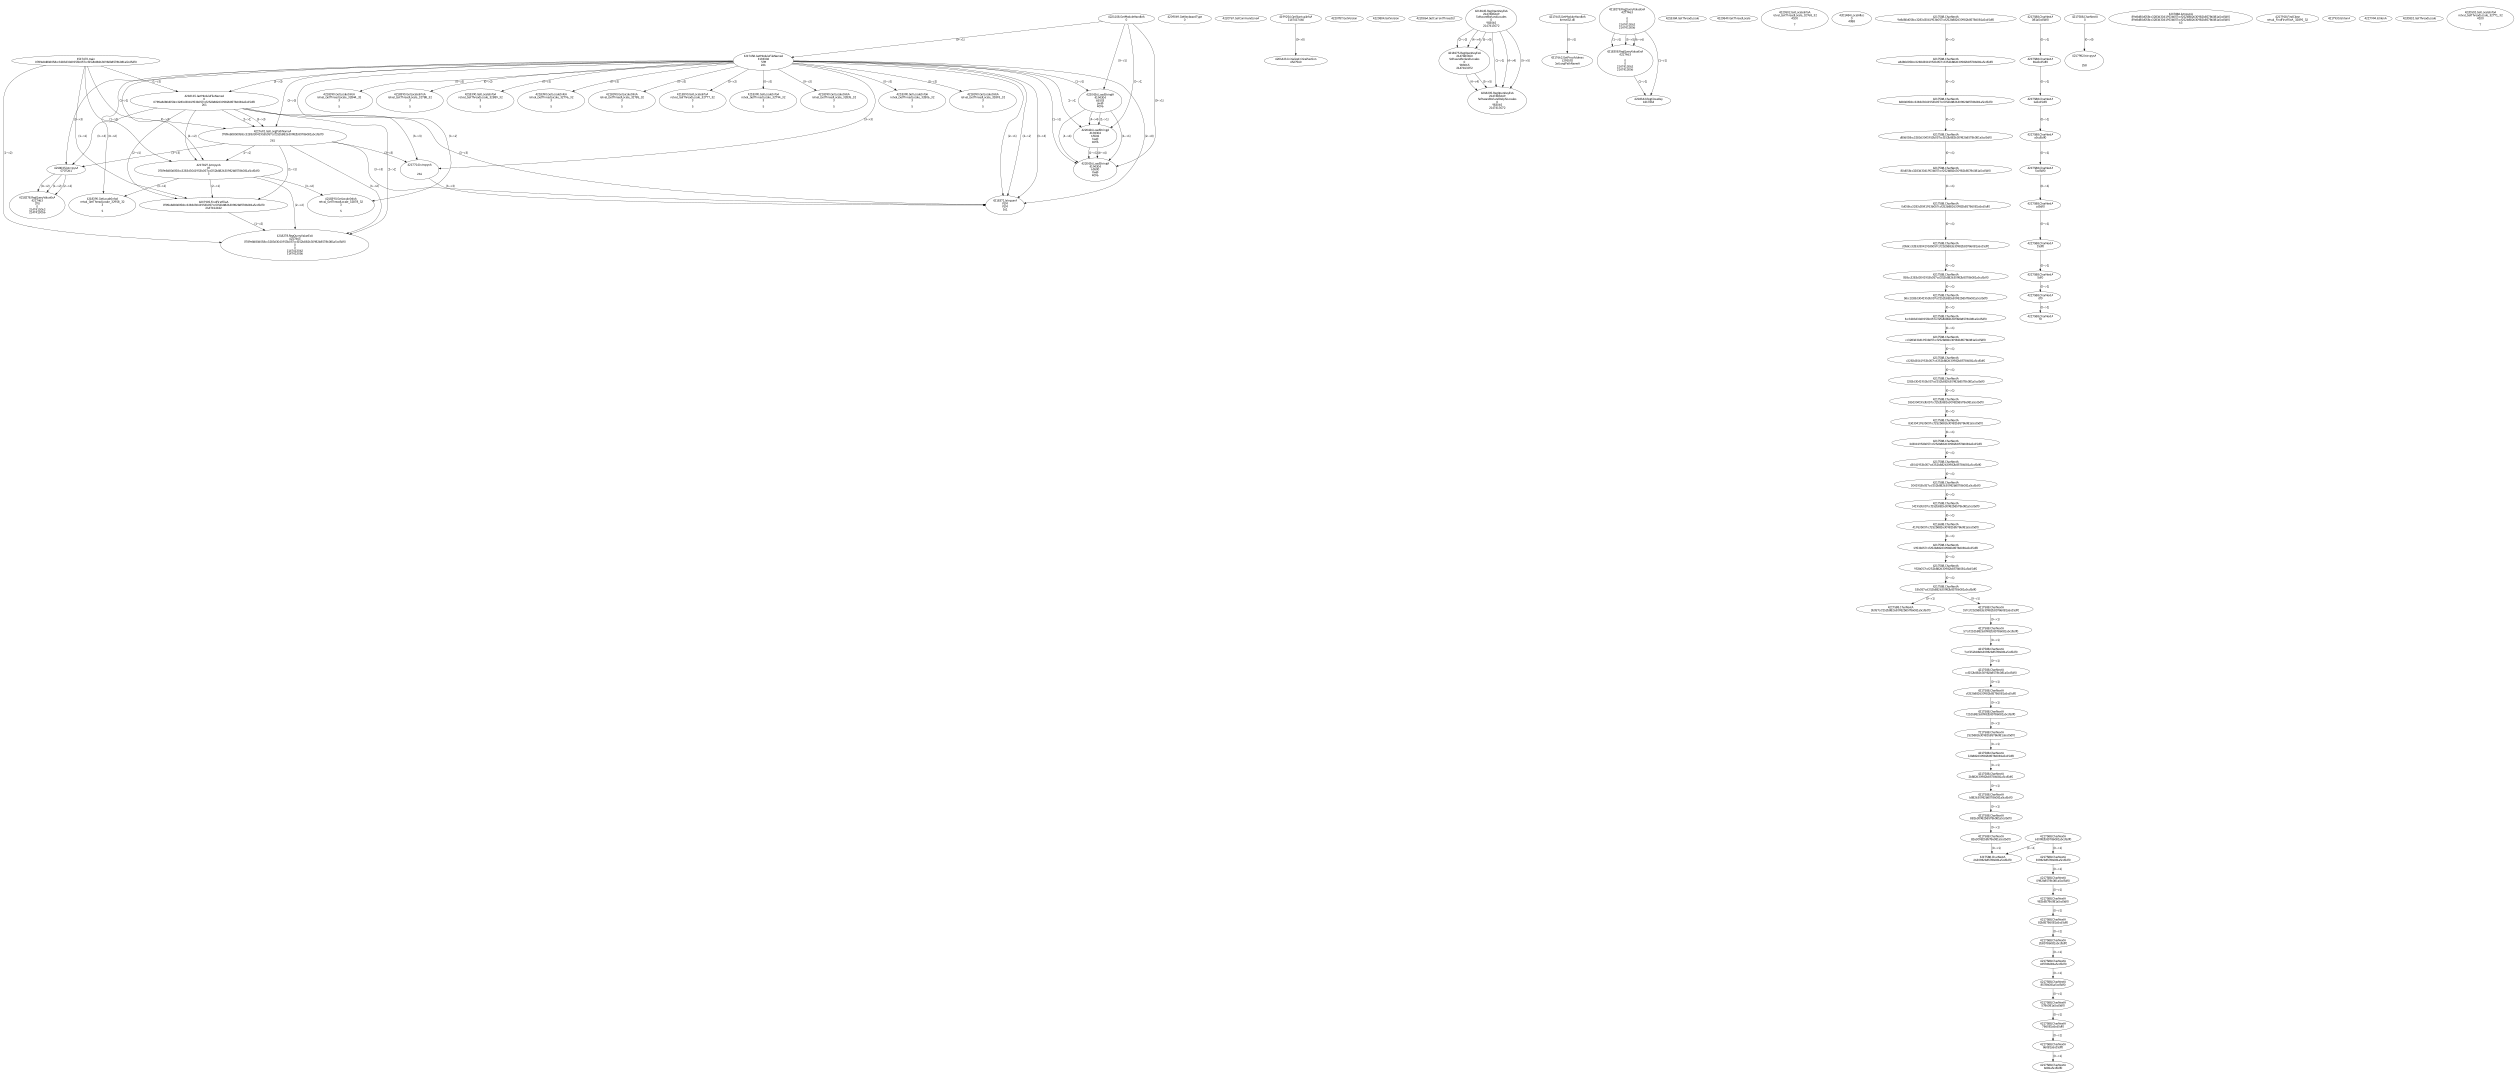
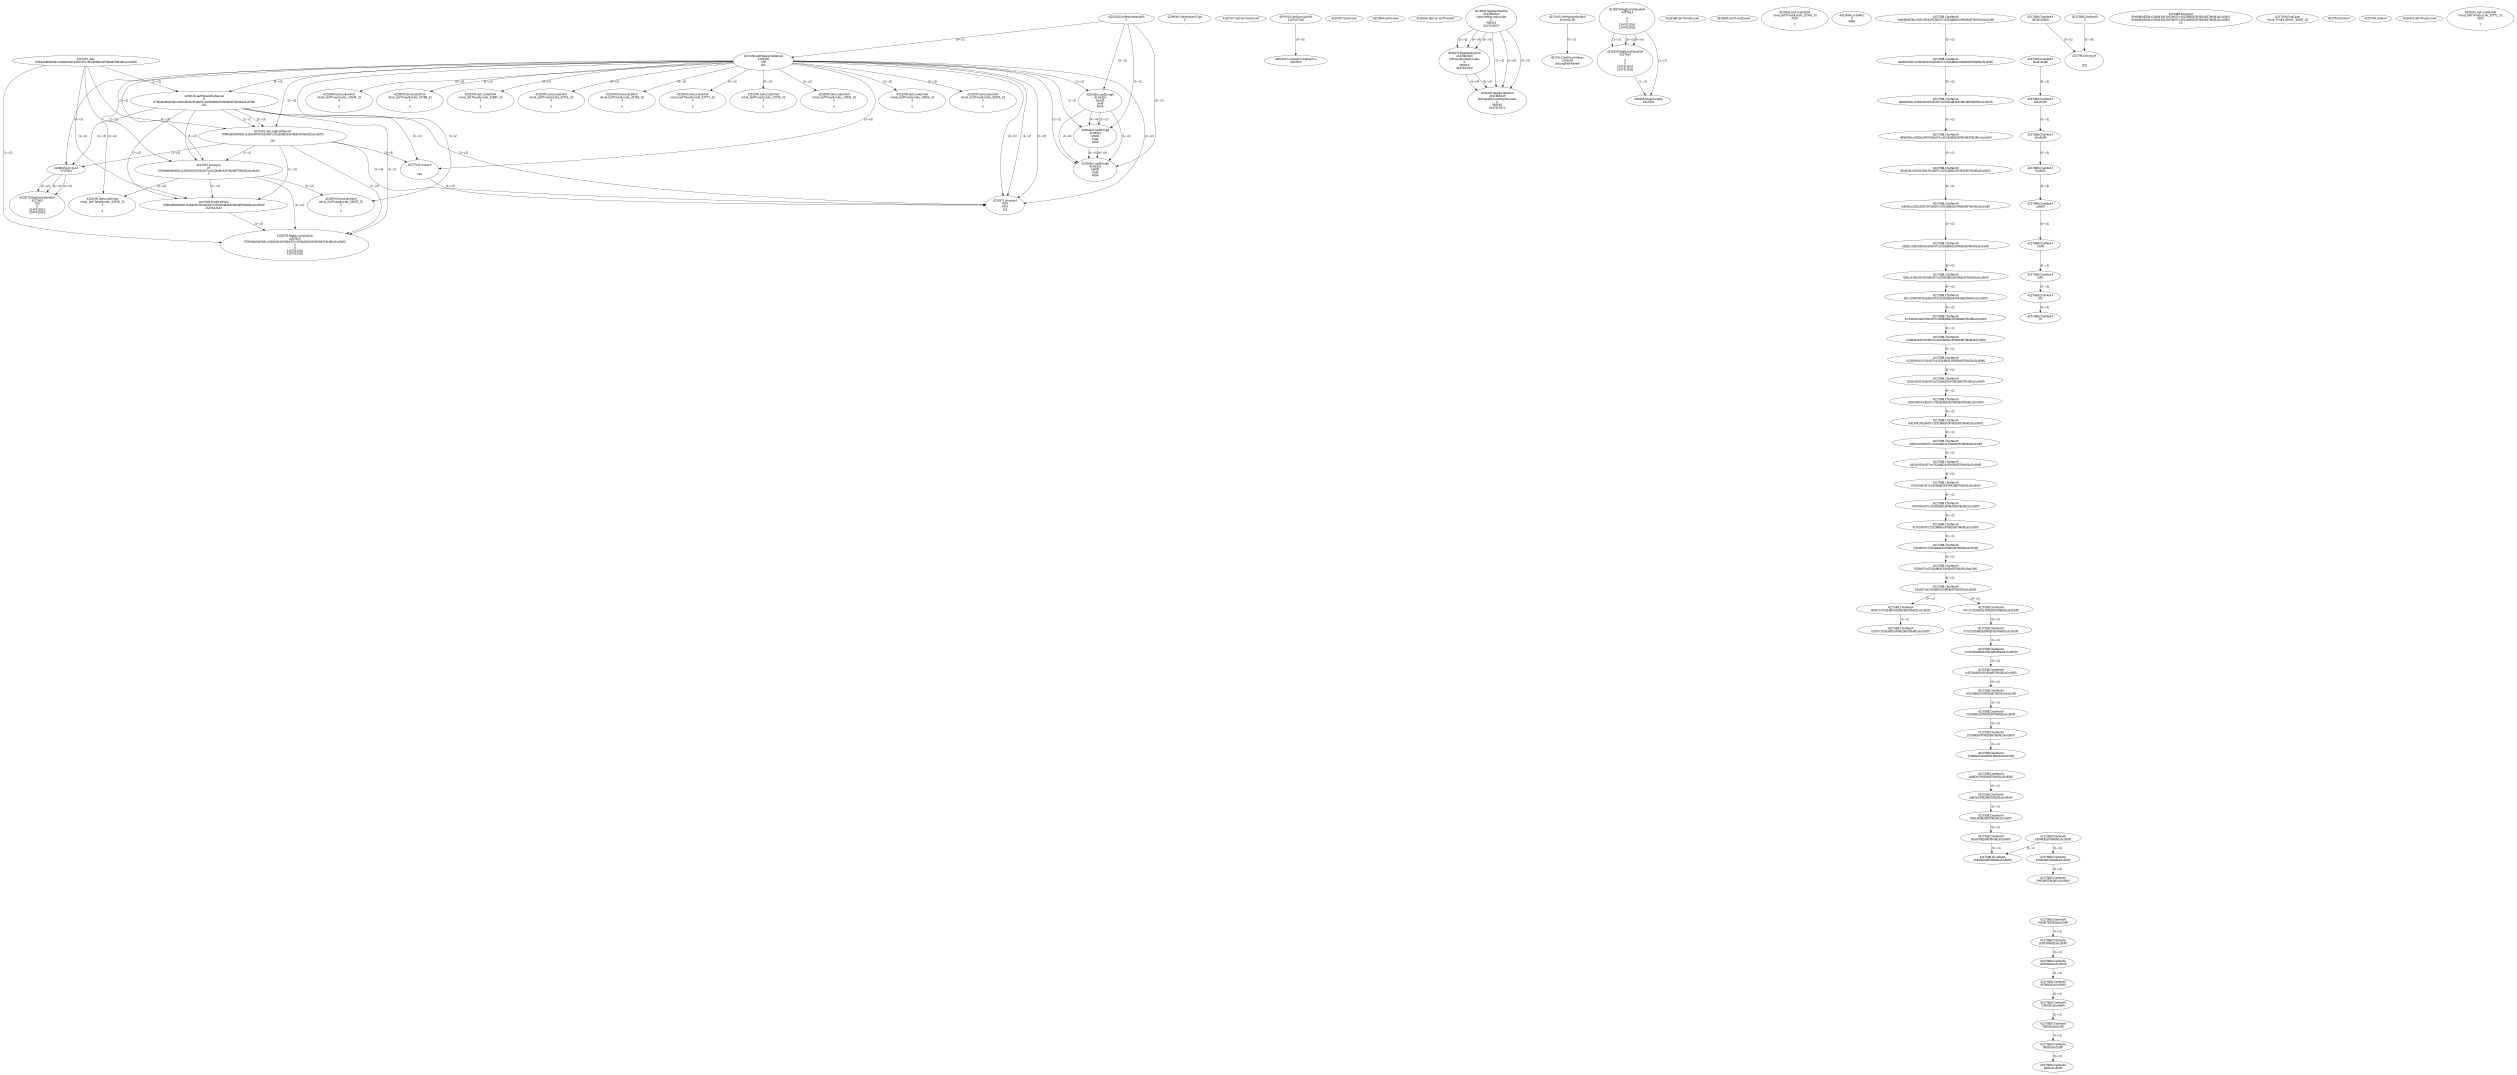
(2040, 39) -> (2060, 37)
none -> (1901, 630)
(1991, 764) -> none
(2053, 900) -> none
